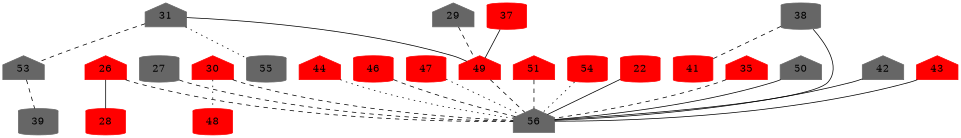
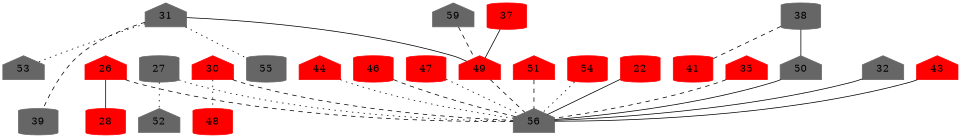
(453, 16) -> (453, 16)
(91, 42) -> (86, 44)
(883, 69) -> (883, 69)
(31, 94) -> (83, 52)
(723, 106) -> (801, 43)
(336, 110) -> (336, 110)
none -> (159, 122)
